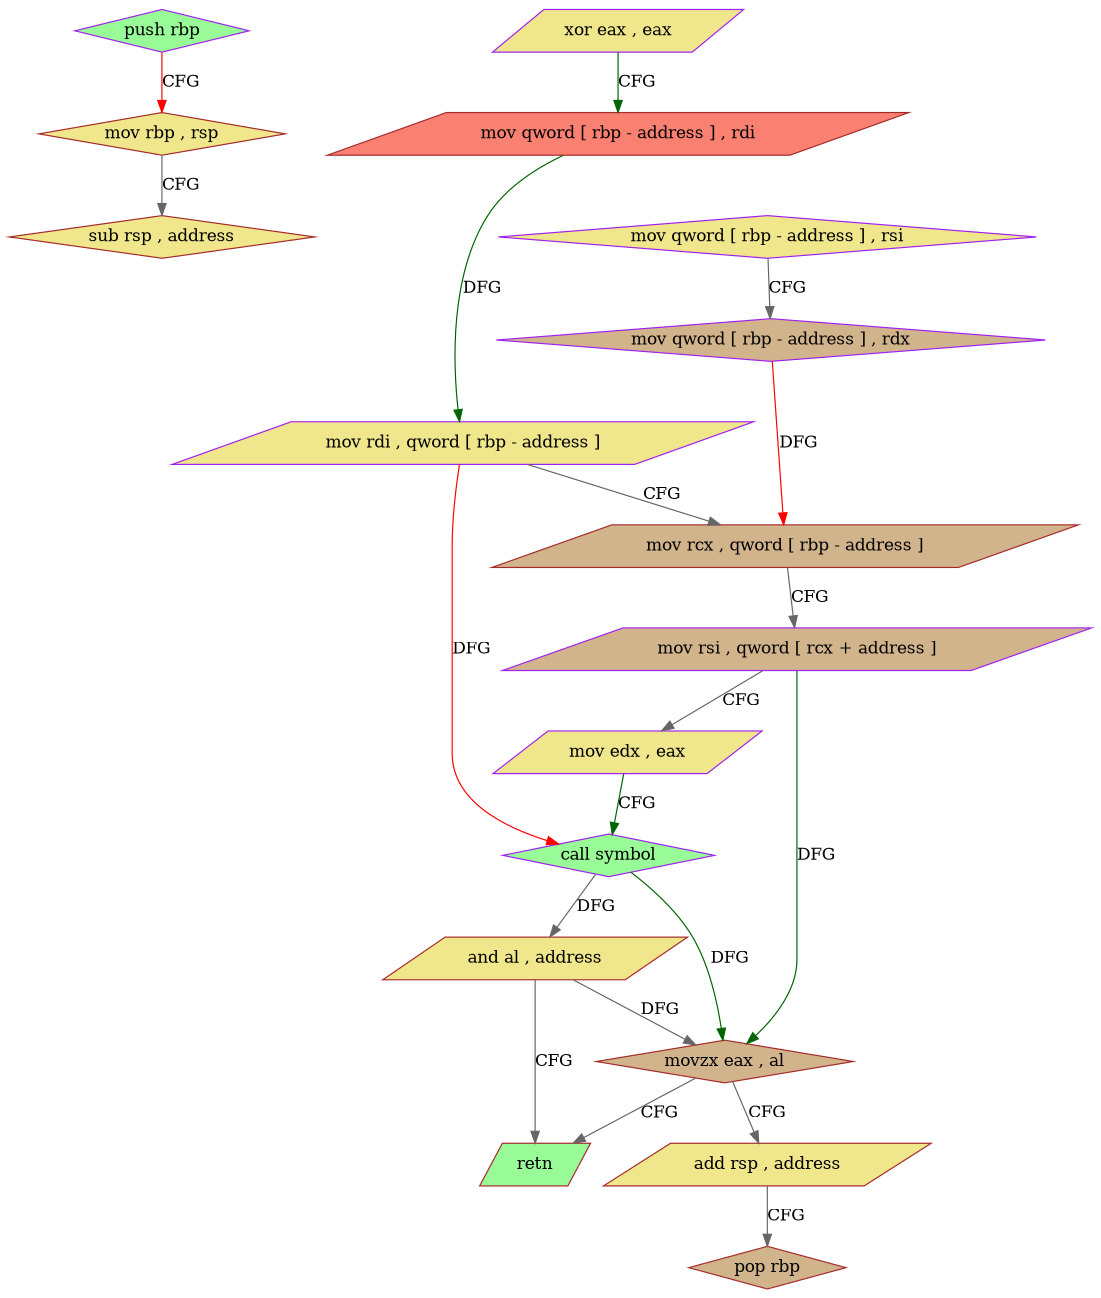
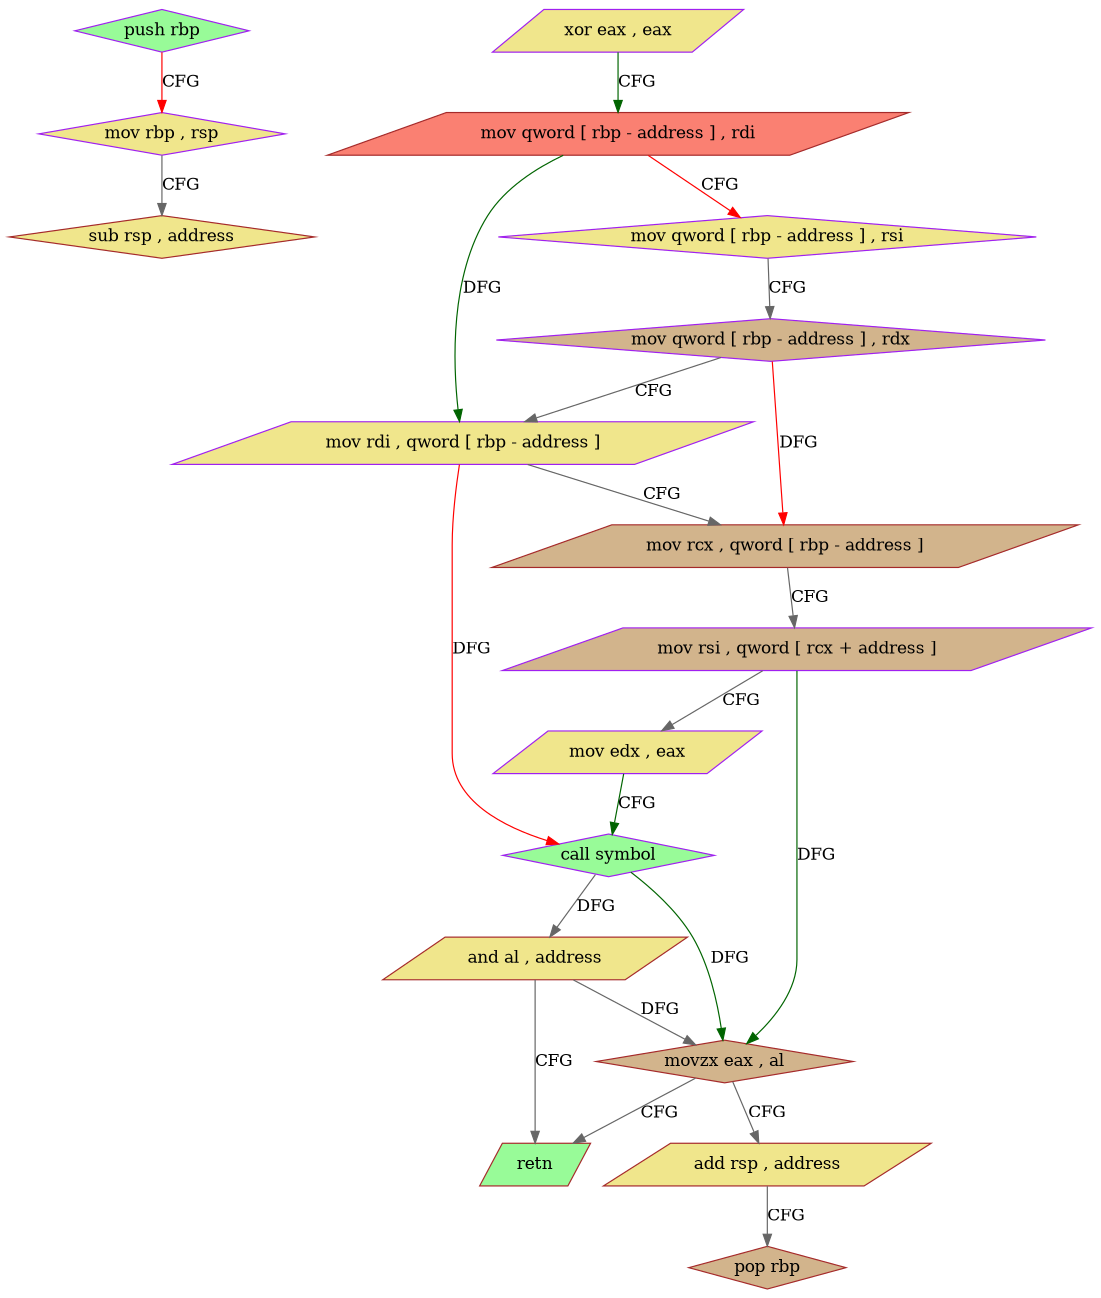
(162, 134) -> (162, 134)
none -> (689, 183)
none -> (629, 388)
